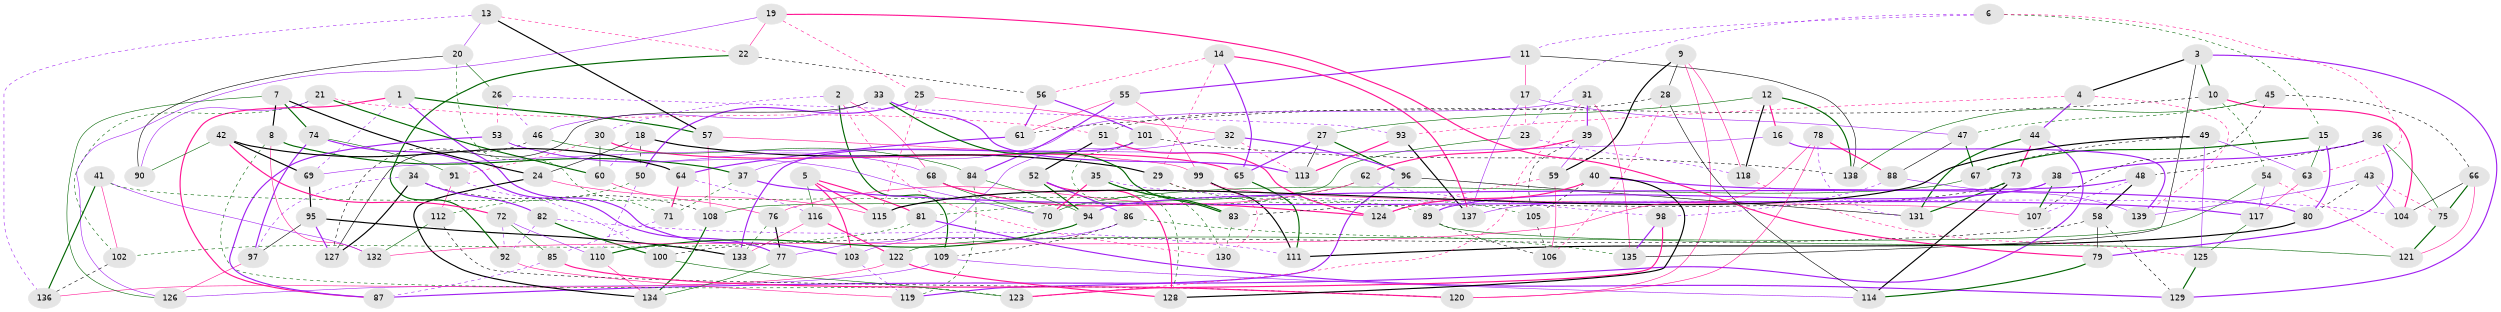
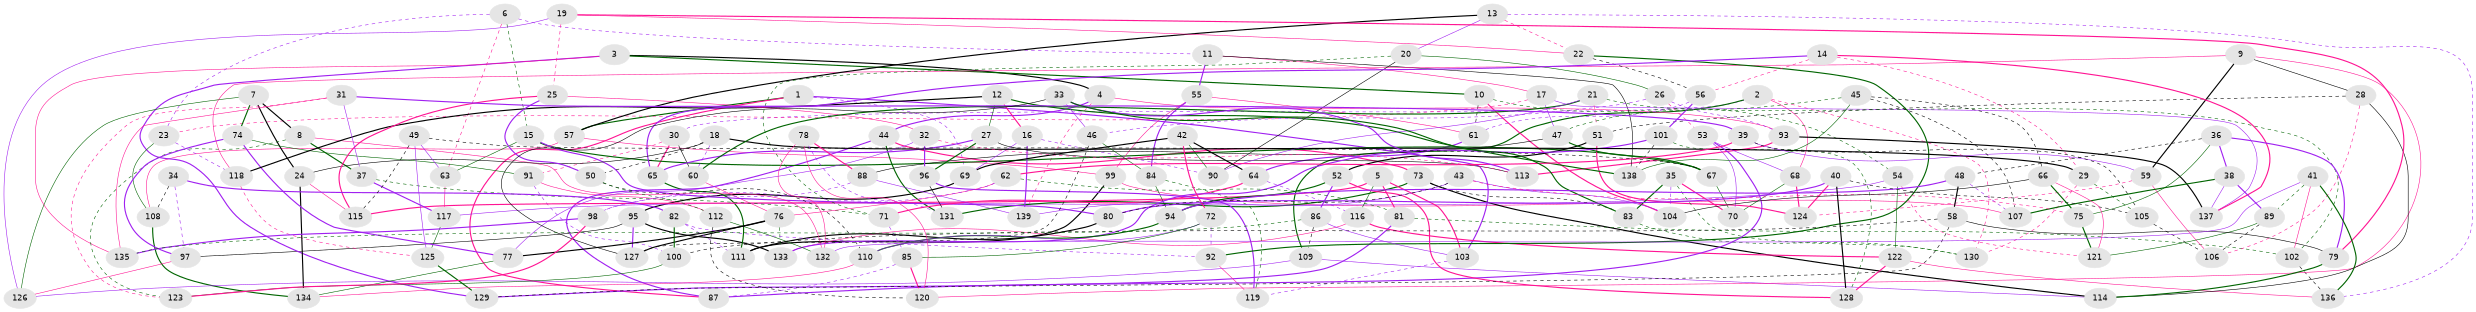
(1789, 109) -> (1444, 108)
(1030, 117) -> (1557, 117)
(906, 138) -> (429, 113)
none -> (1120, 156)
(1544, 202) -> (388, 178)
(619, 217) -> (741, 189)
(380, 219) -> (686, 239)
(2089, 238) -> (244, 69)
